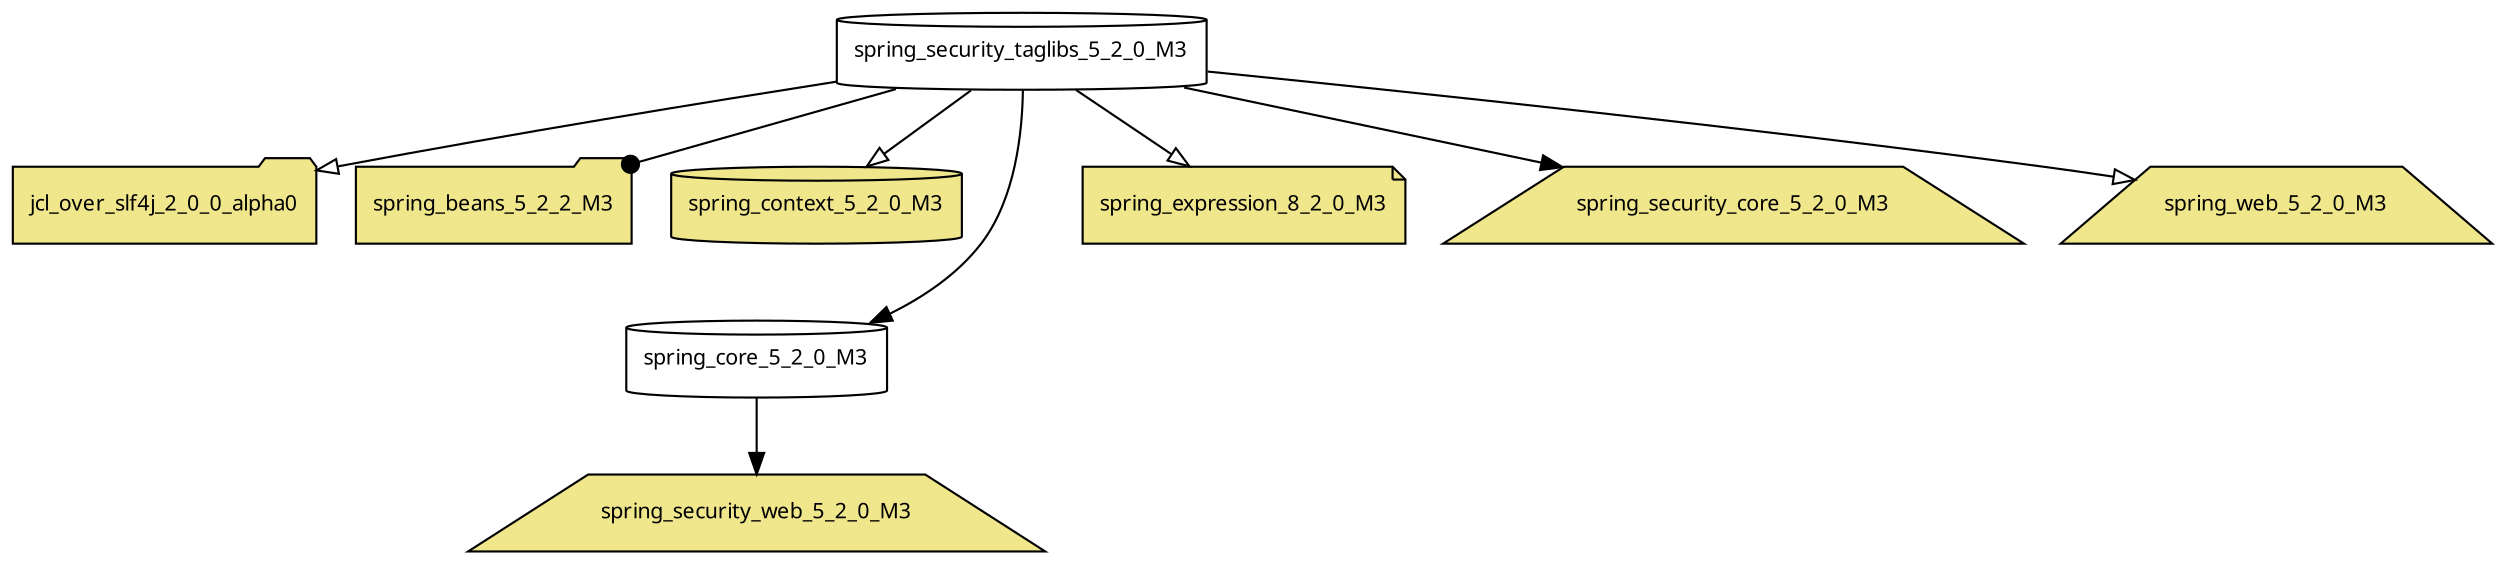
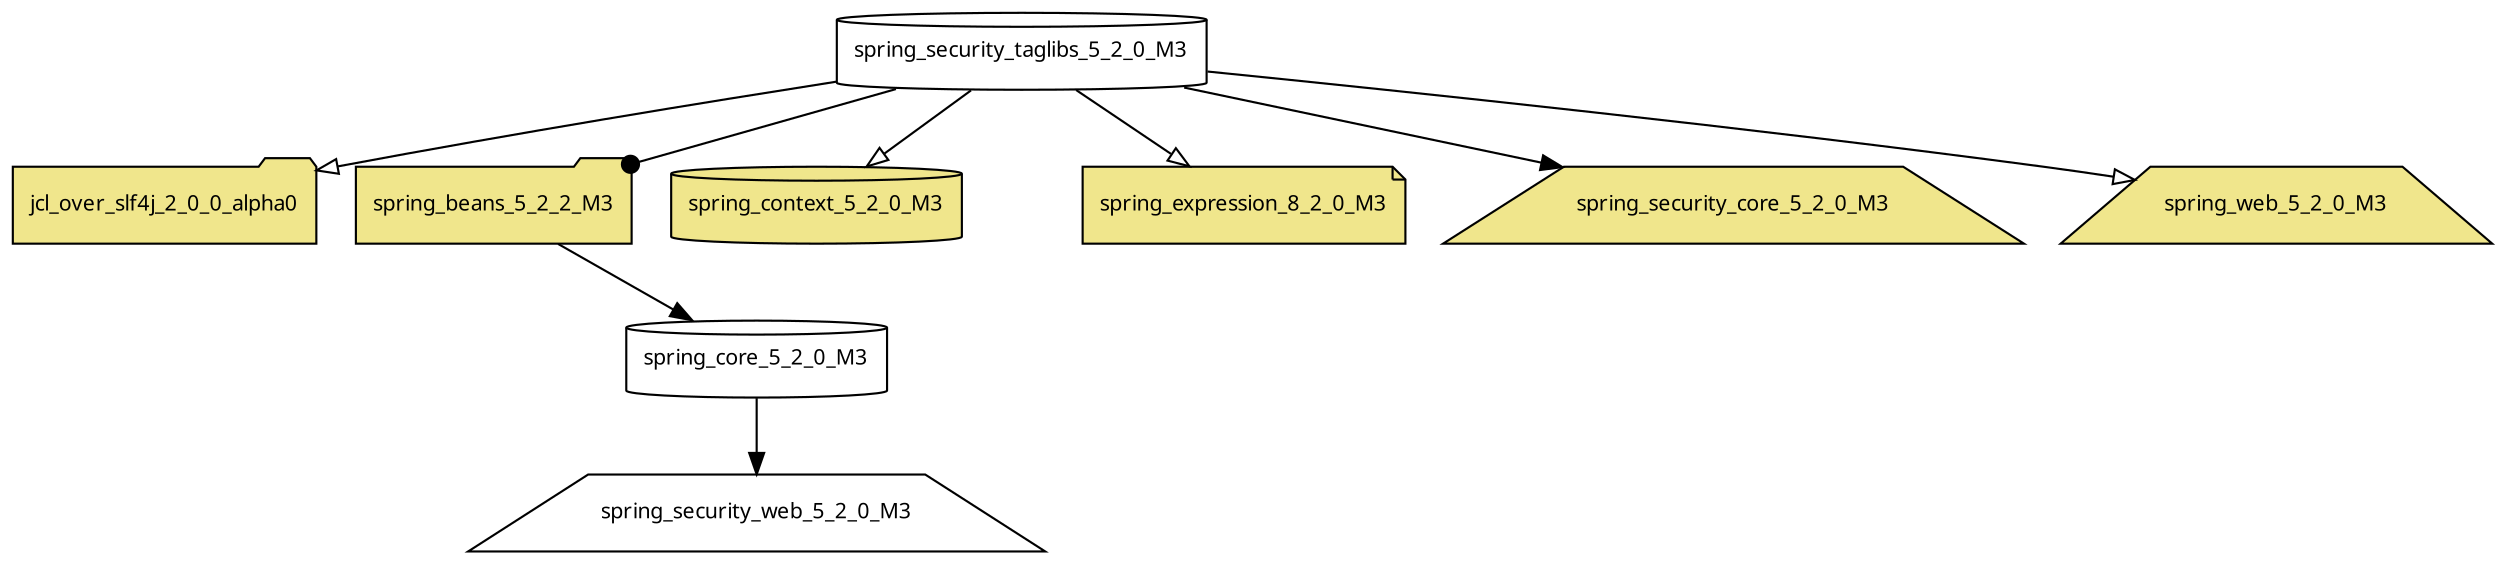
(994, 224) -> (616, 277)
(757, 513) -> (757, 513)
